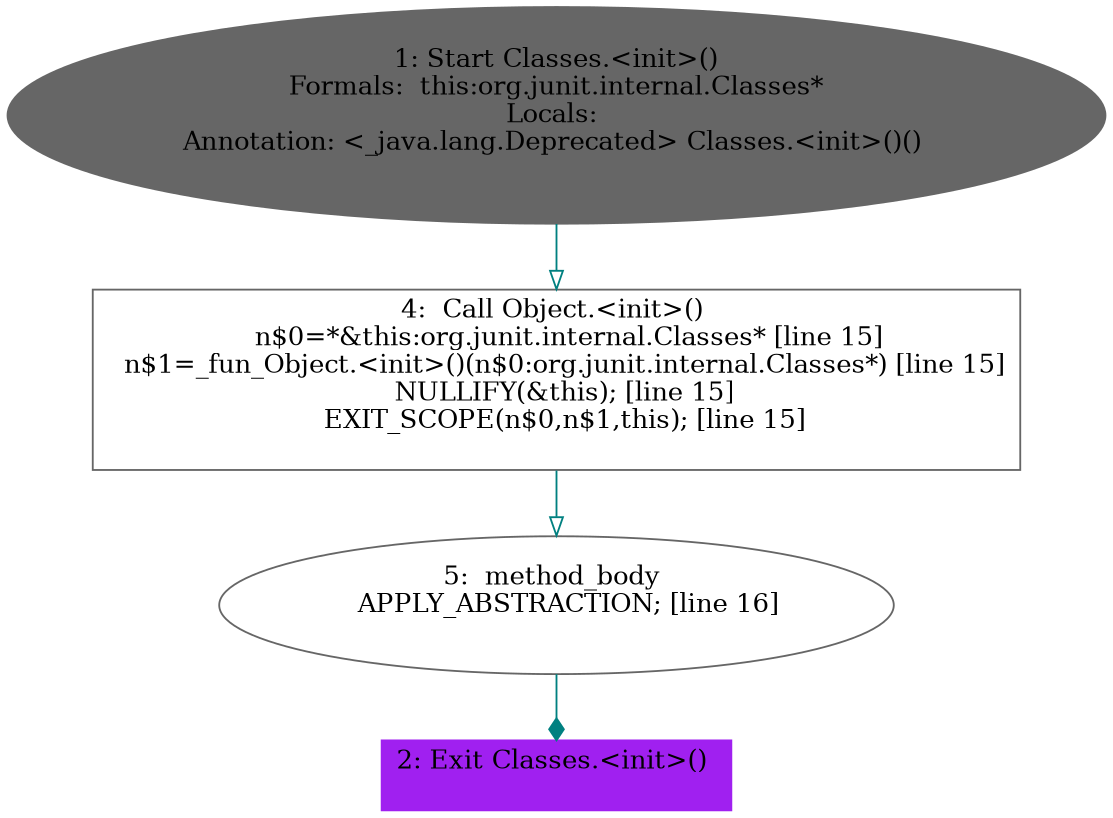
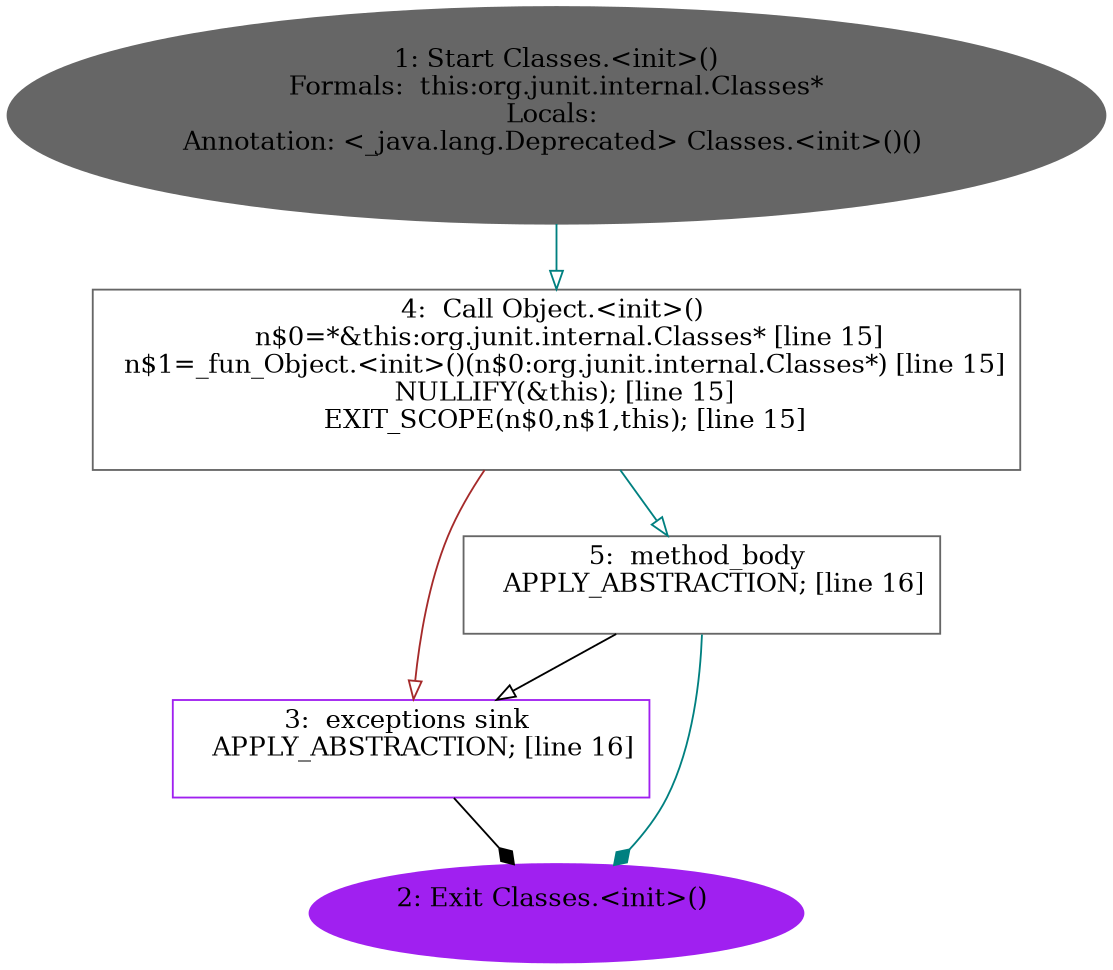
(556, 605) -> (702, 585)
none -> (411, 749)
(556, 775) -> (556, 913)
